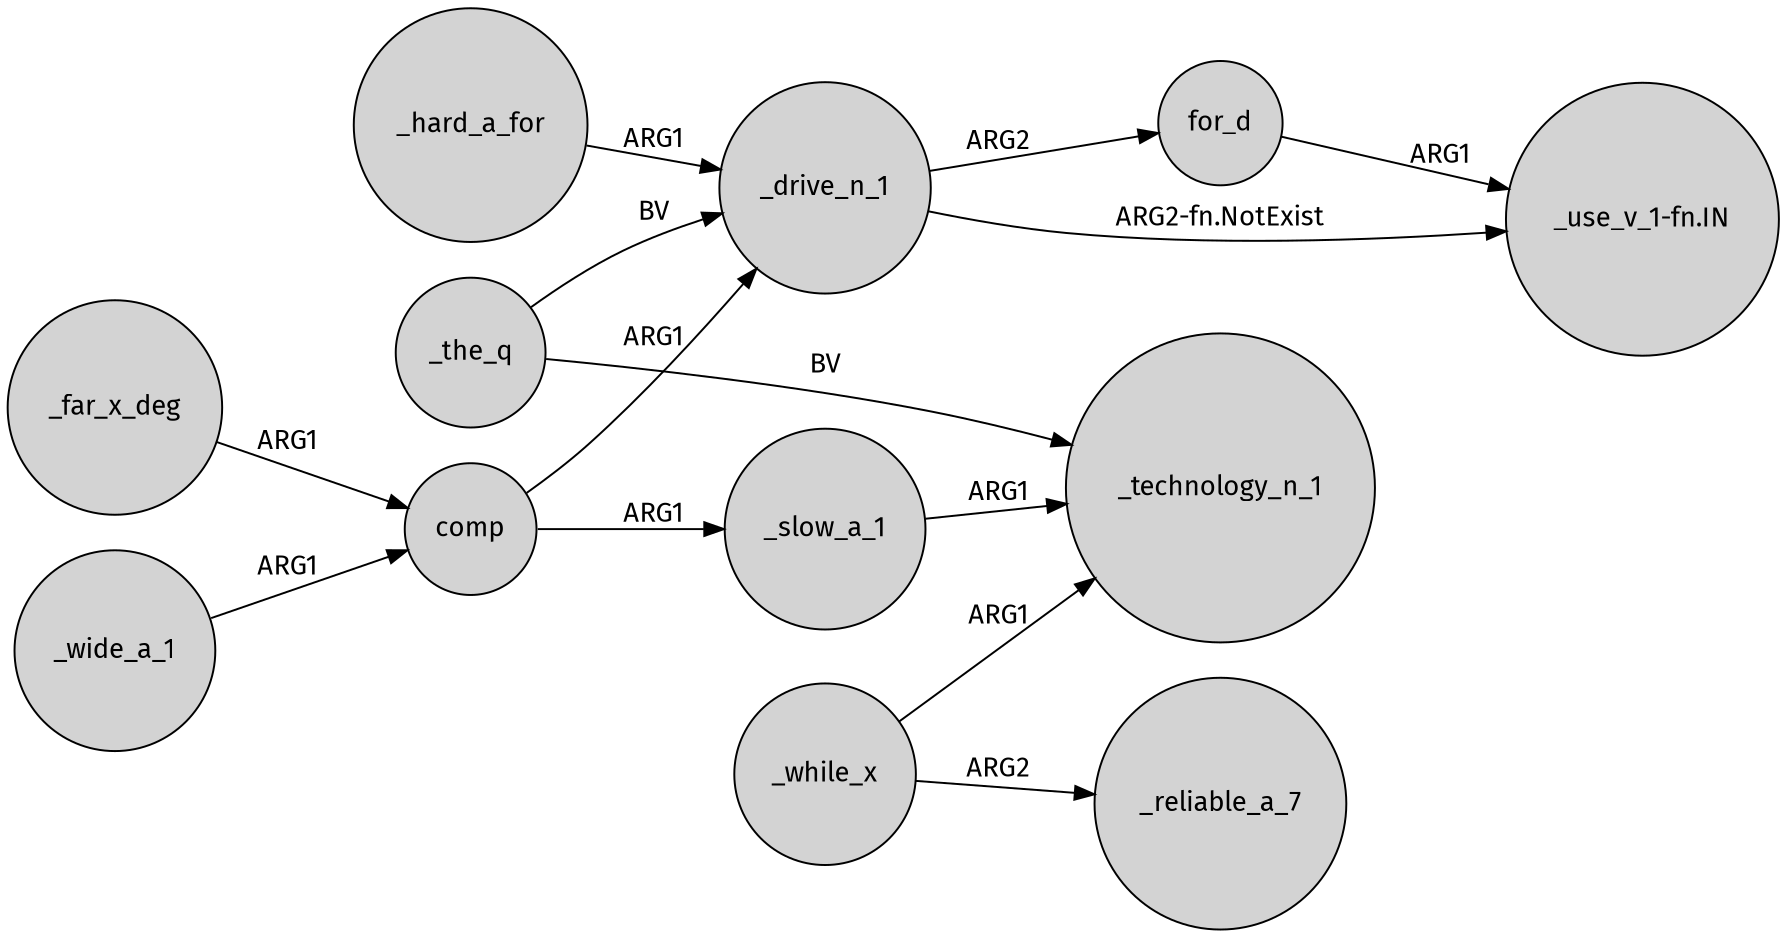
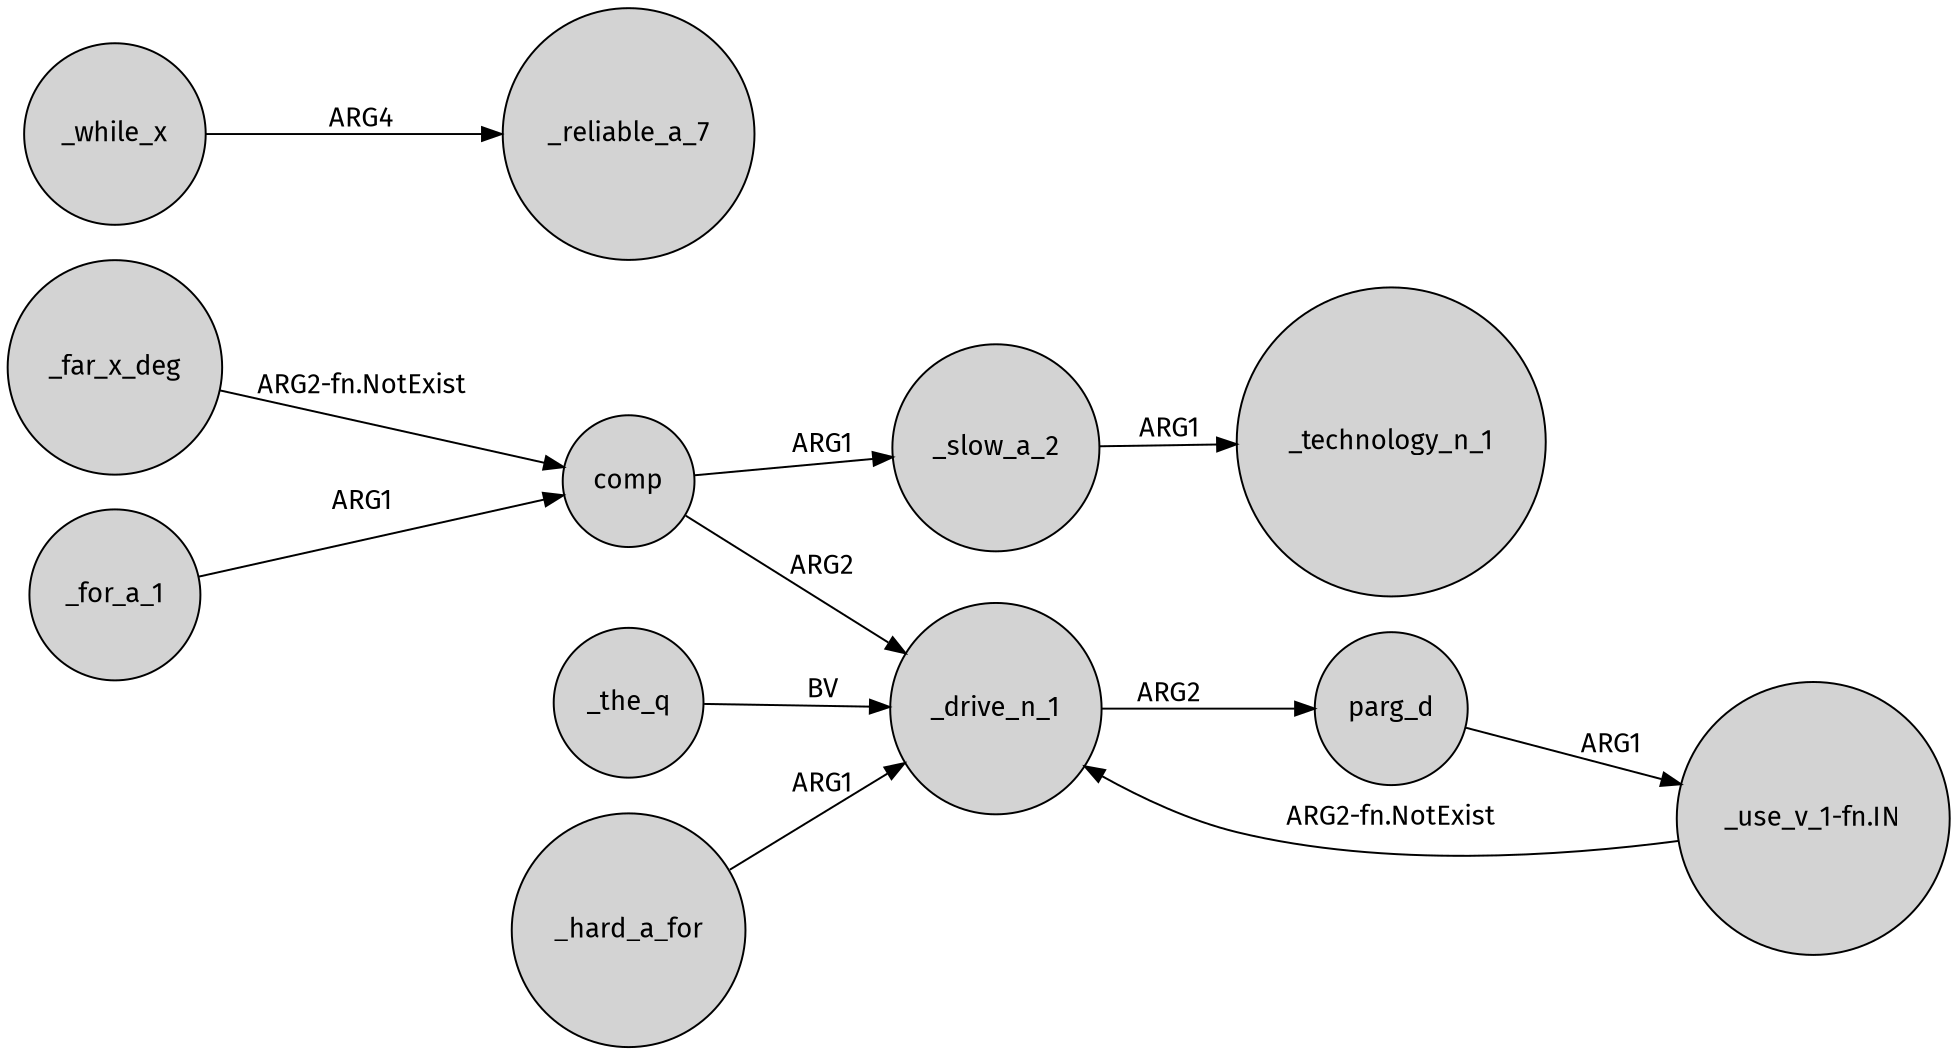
(1220, 123) -> (1391, 709)
(1207, 240) -> (1384, 853)
(654, 338) -> (822, 566)
(801, 389) -> none
(288, 442) -> (362, 386)
(825, 529) -> (996, 448)
(115, 651) -> (115, 595)
(989, 656) -> none
(999, 769) -> (362, 119)
